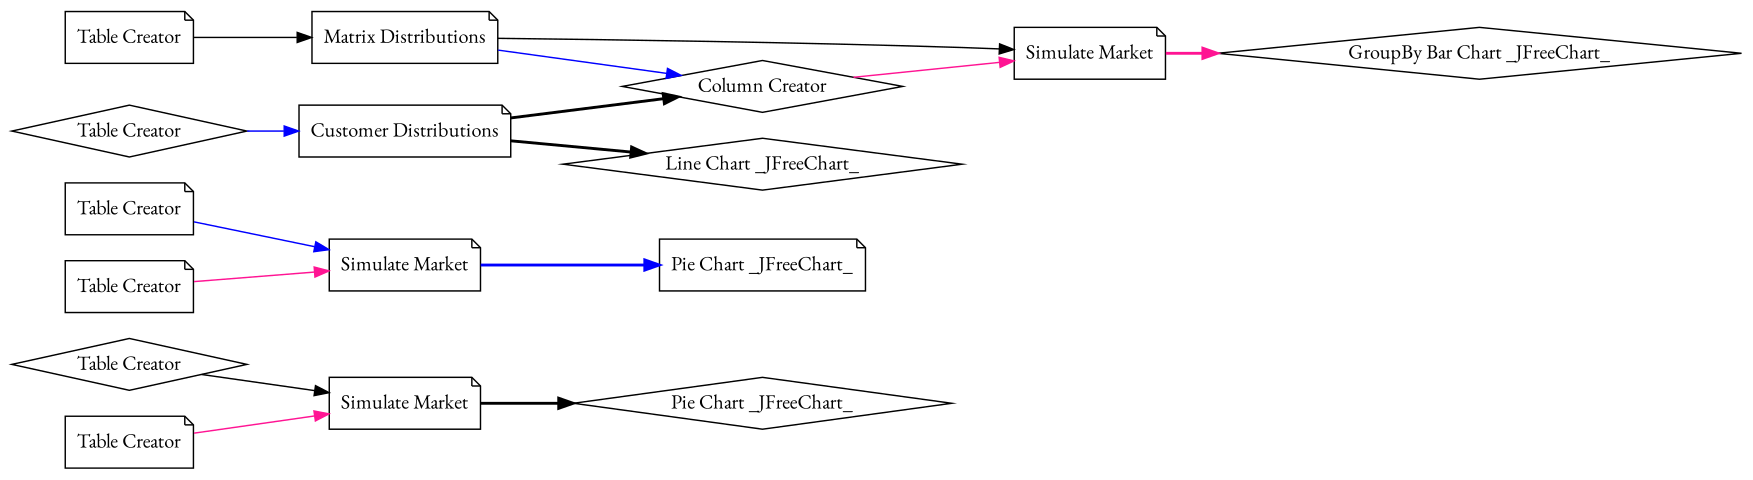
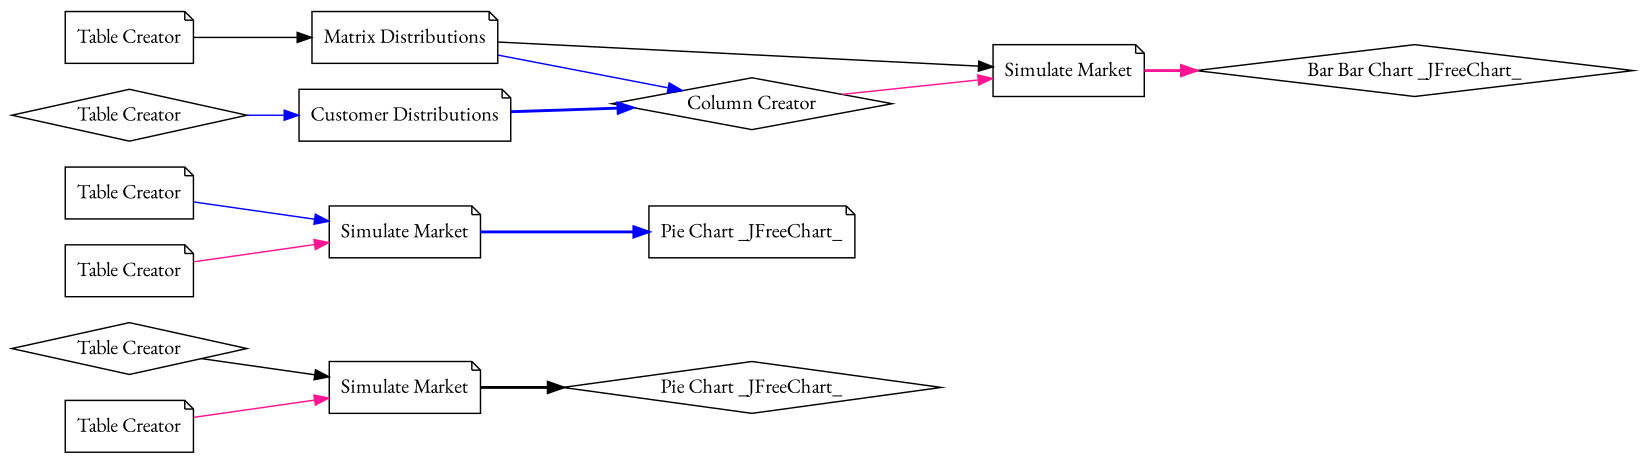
(1479, 53) -> (1415, 71)
(587, 108) -> (564, 110)
(762, 164) -> none
